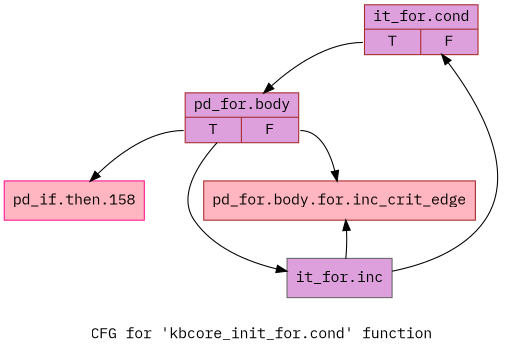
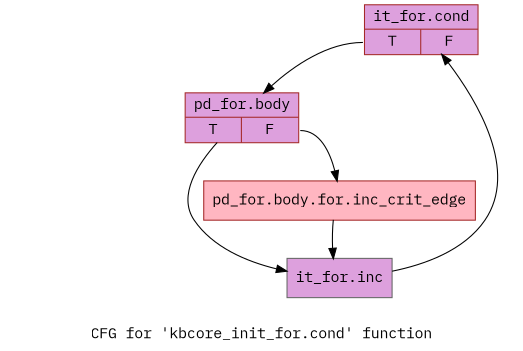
(74, 201) -> none
(347, 245) -> (332, 234)
